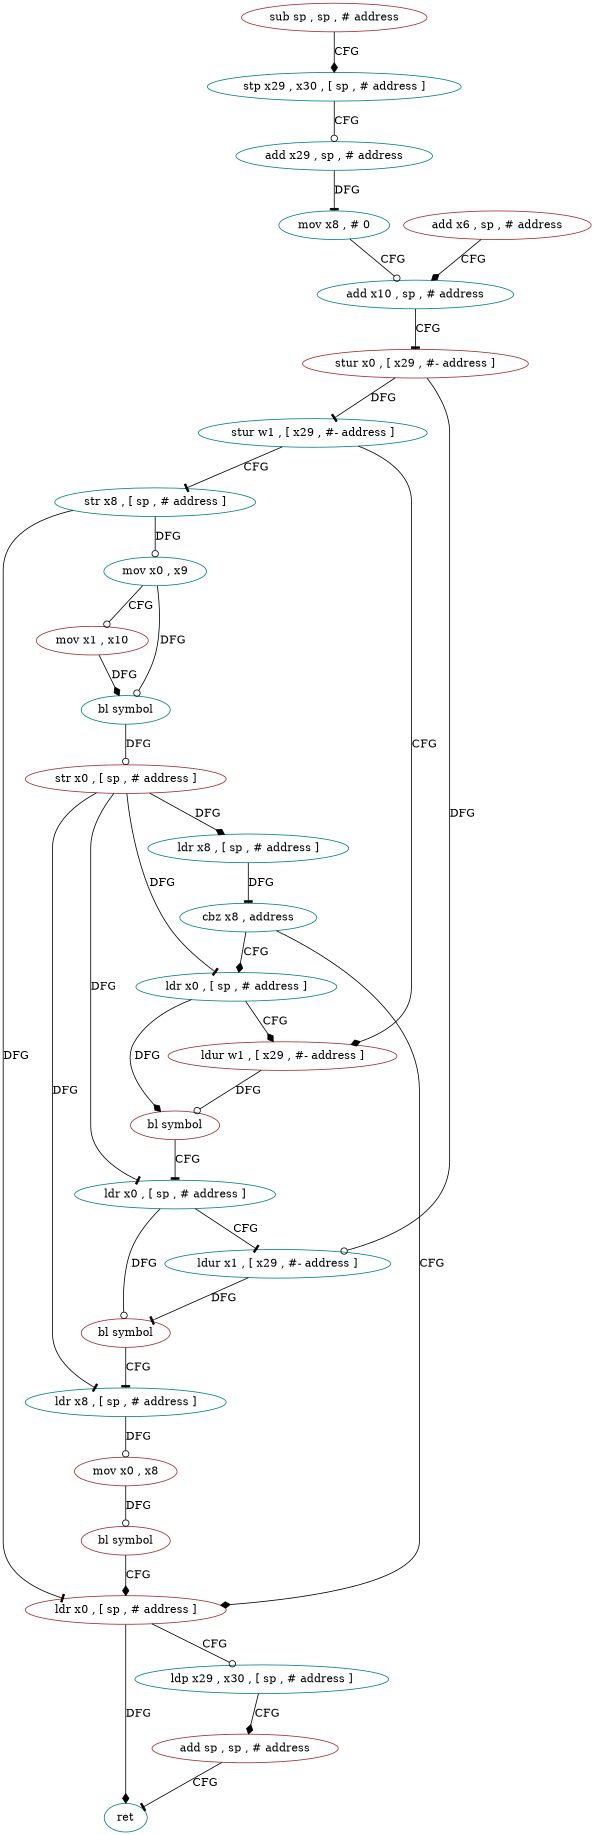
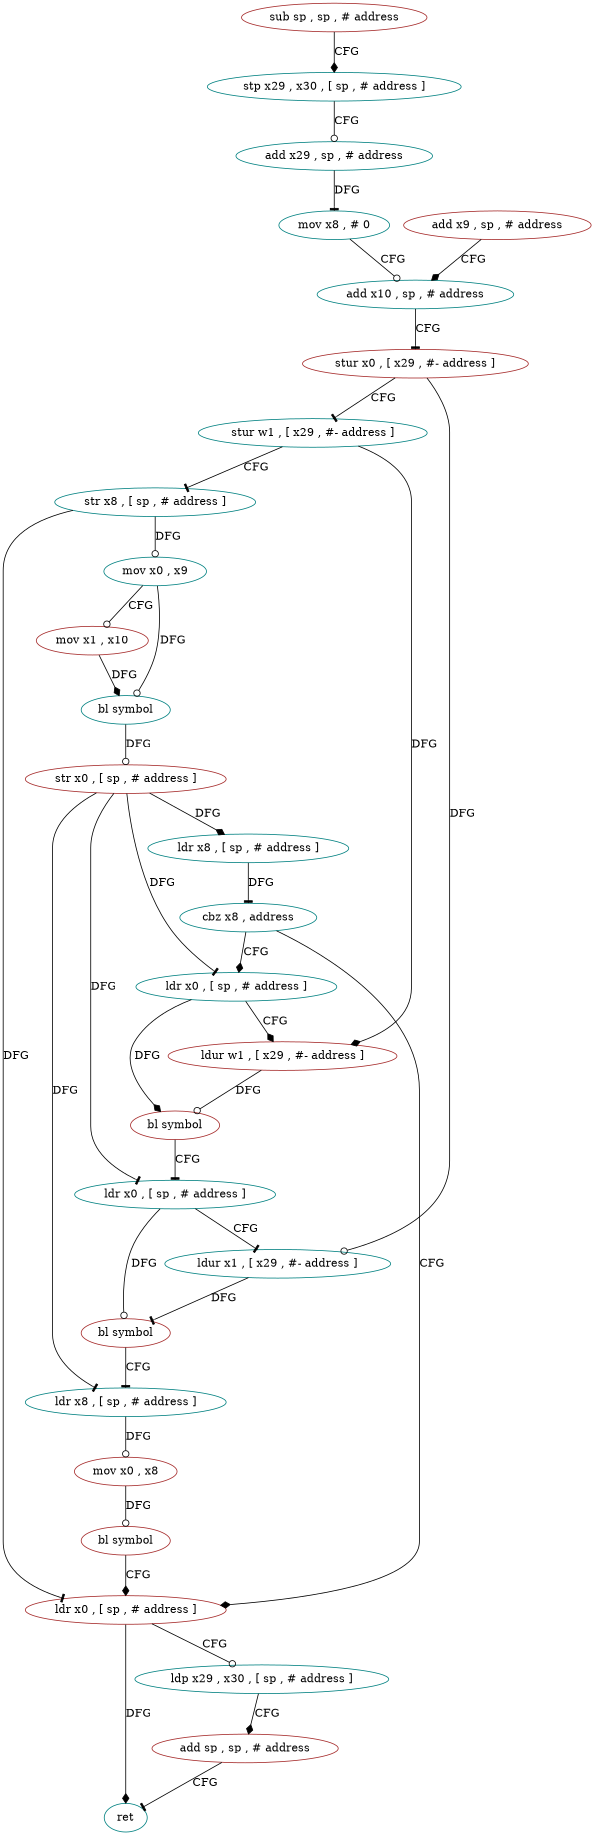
(497, 225) -> (497, 225)
(384, 398) -> (384, 398)
(425, 745) -> (425, 745)
